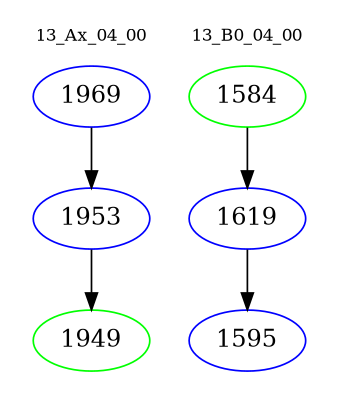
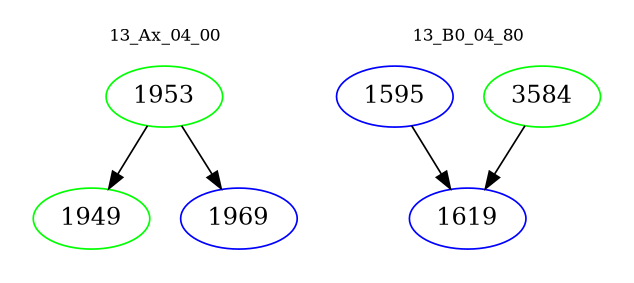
(247, 36) -> (469, 36)
(247, 97) -> (542, 97)
(92, 149) -> (197, 150)
(92, 219) -> (164, 97)
(247, 271) -> (427, 150)
